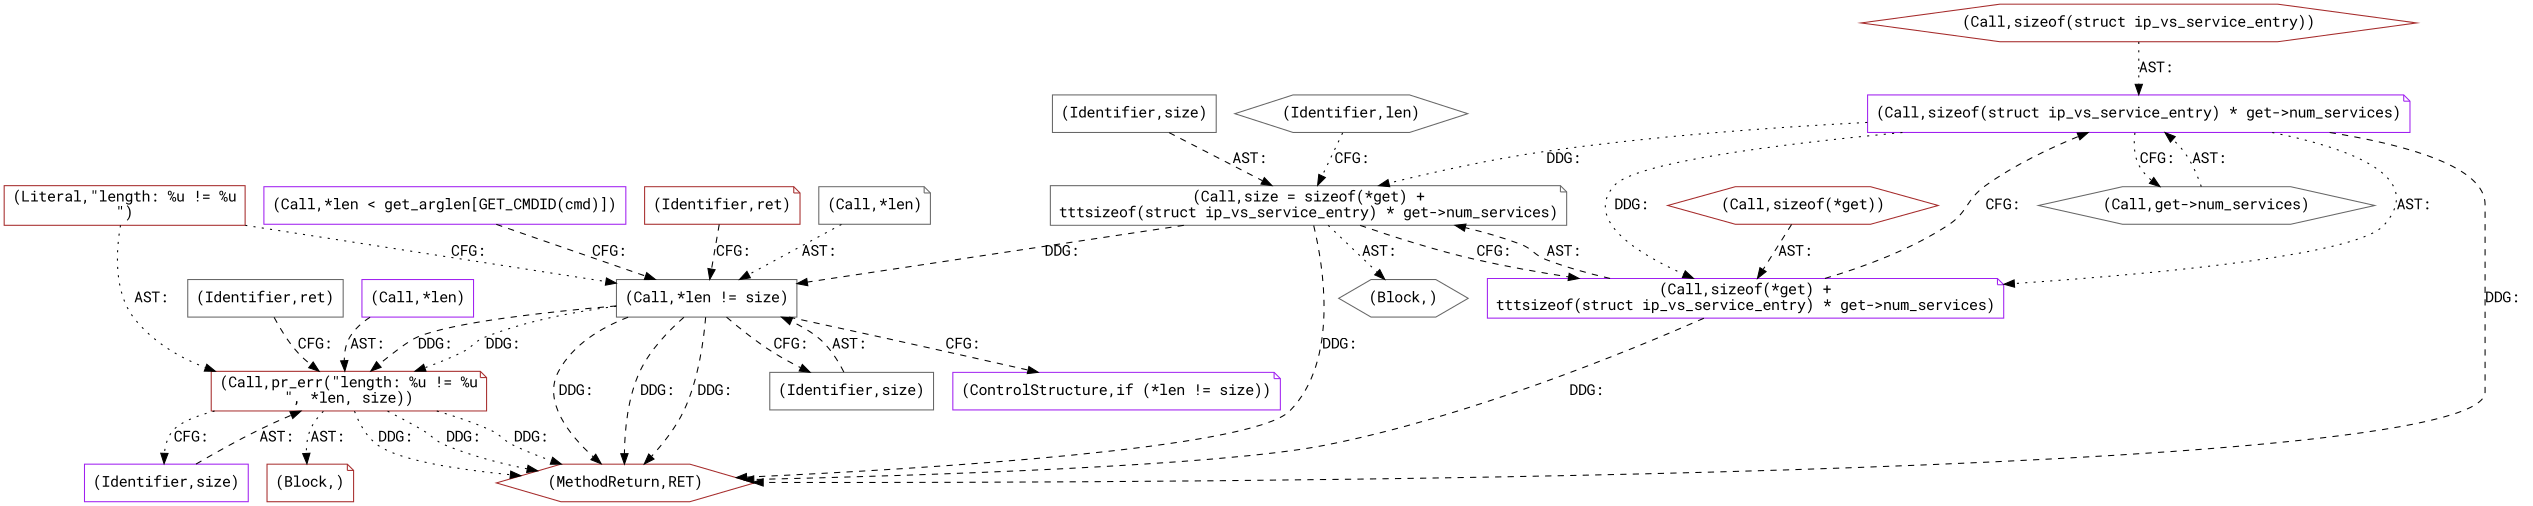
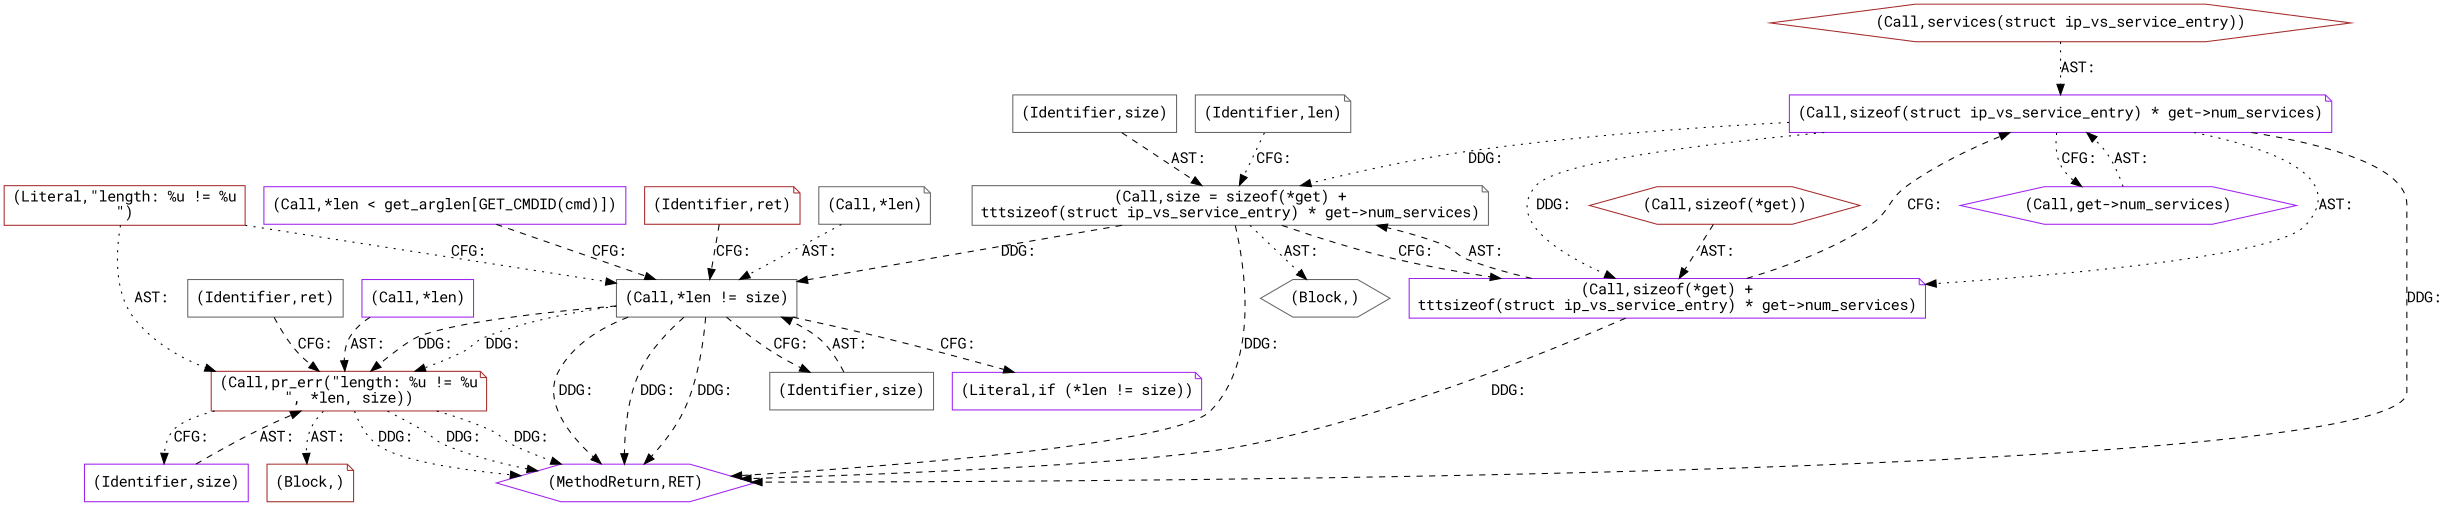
(2139, 23) -> (2061, 23)
(1351, 114) -> (1273, 114)
(2207, 205) -> (2128, 205)
(1117, 391) -> (1077, 391)
(625, 483) -> (625, 483)
